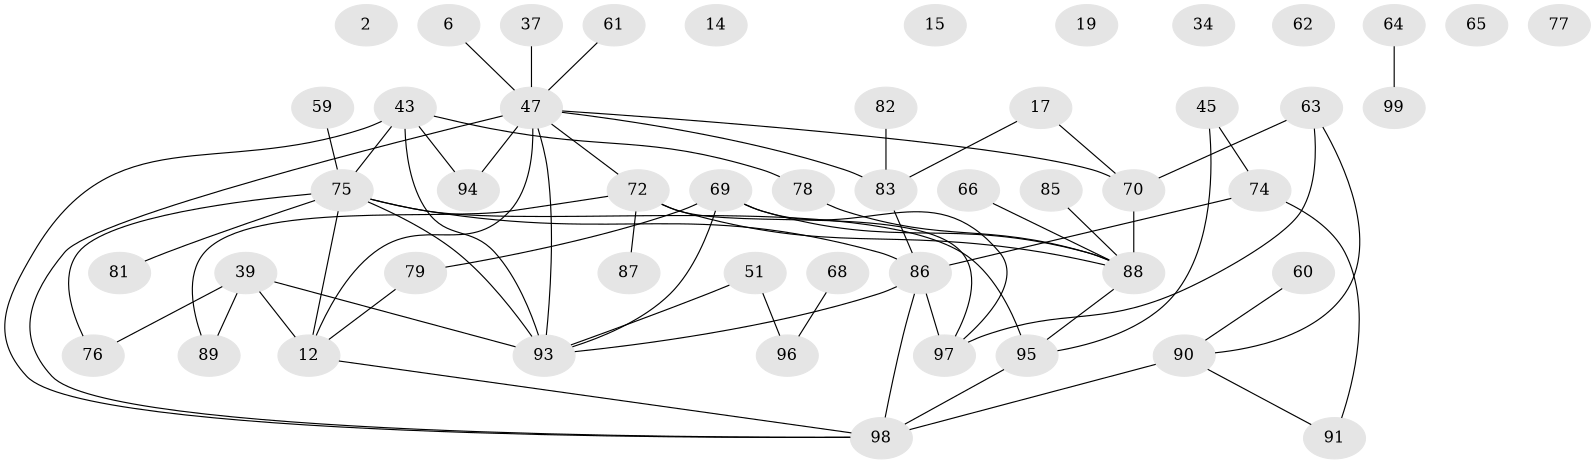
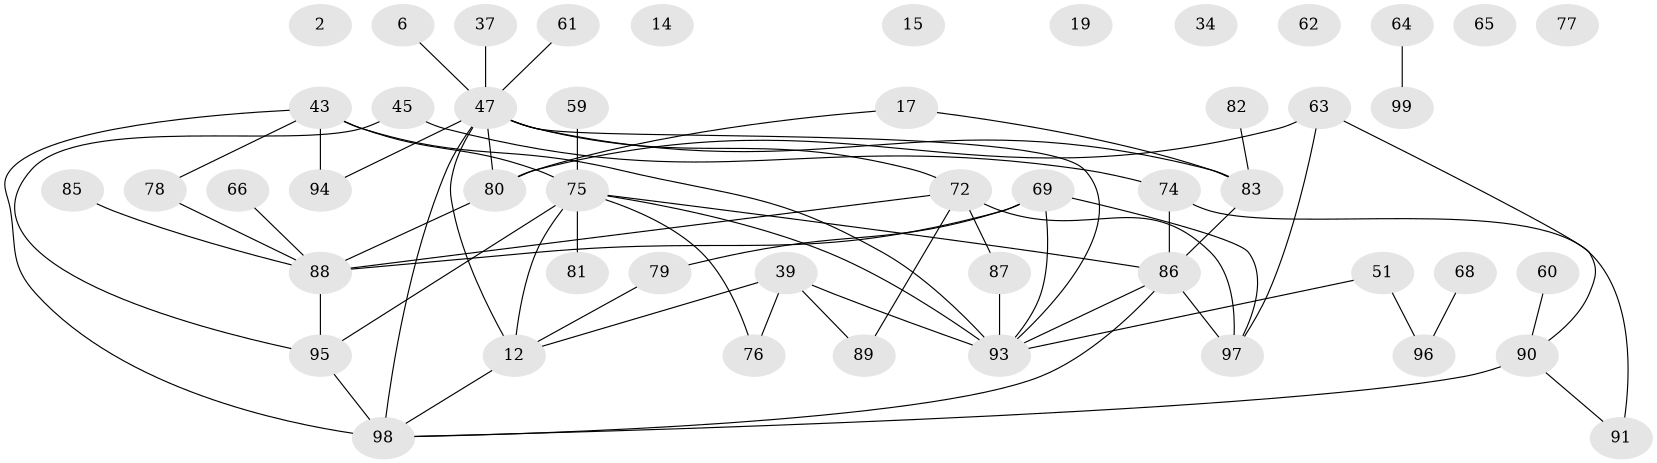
(1134, 190) -> (495, 190)
none -> (1000, 314)
